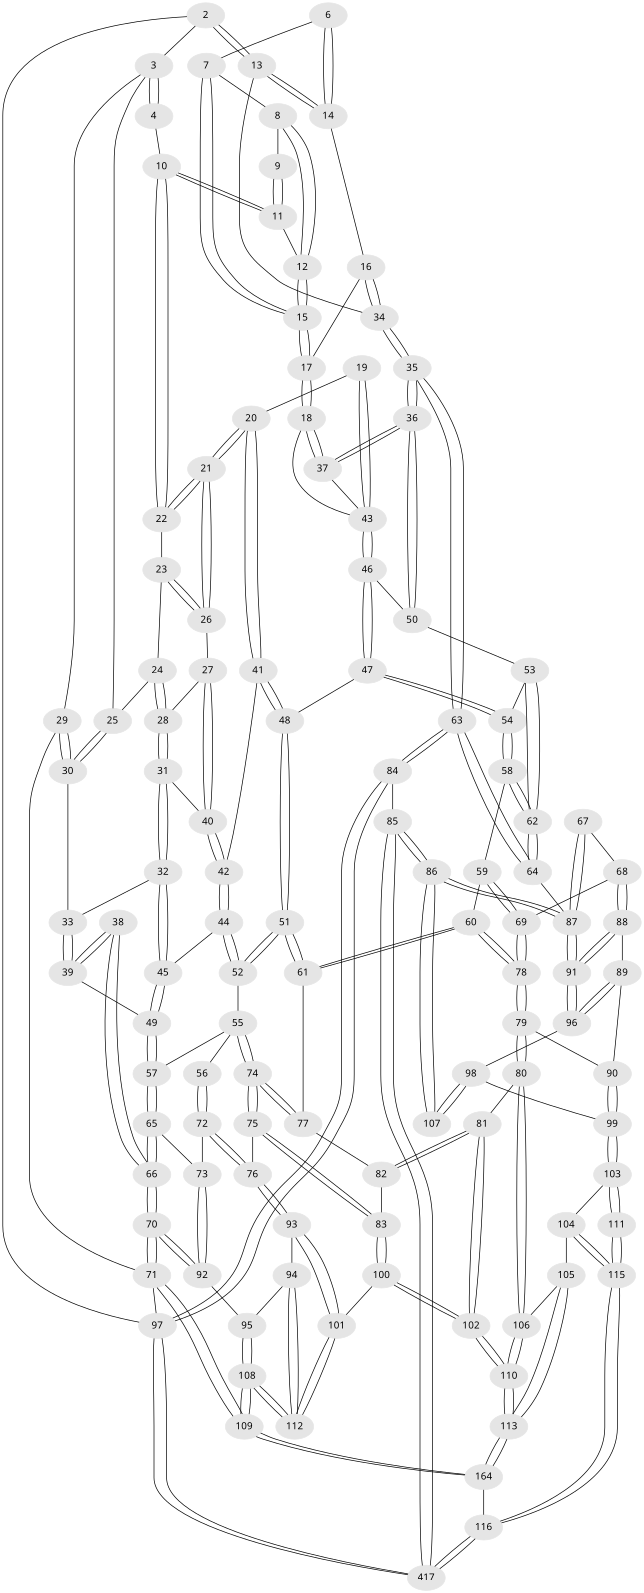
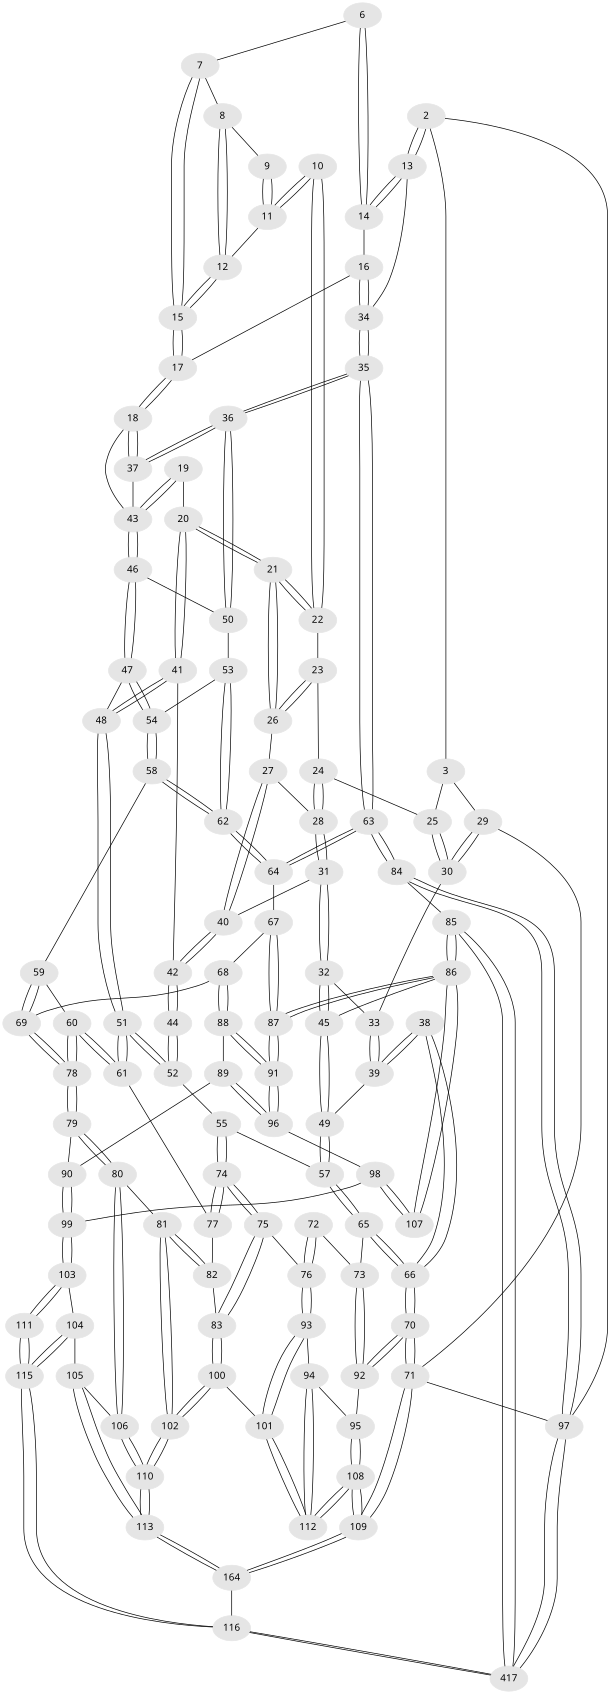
(154, 116) -> none
(552, 897) -> (274, 892)
(194, 948) -> (391, 995)
(202, 1074) -> none
